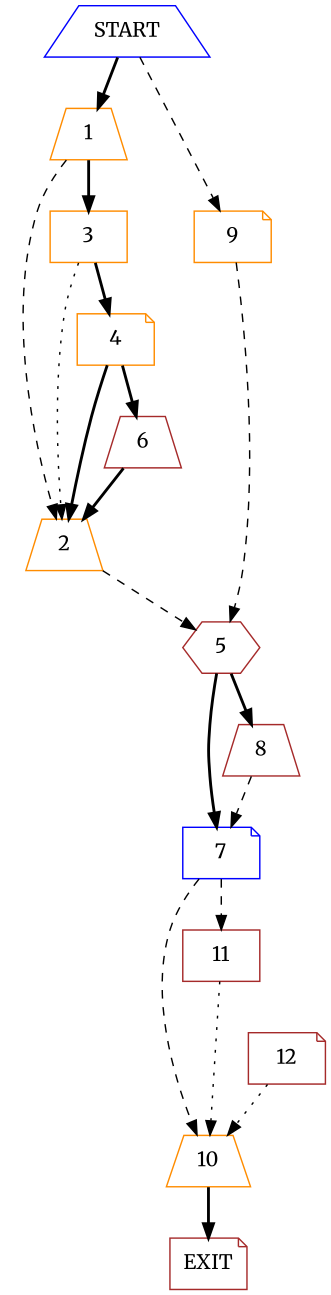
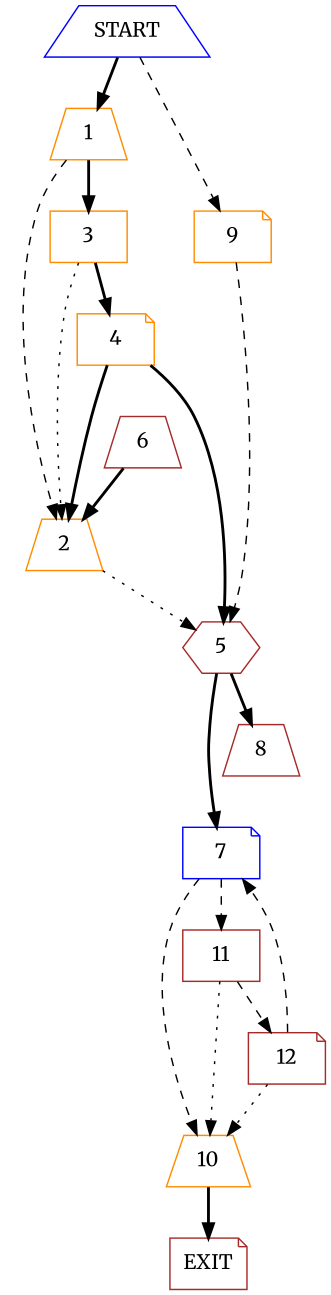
(127, 384) -> (214, 477)
(143, 596) -> (143, 596)
(244, 795) -> (281, 958)
none -> (250, 1001)
